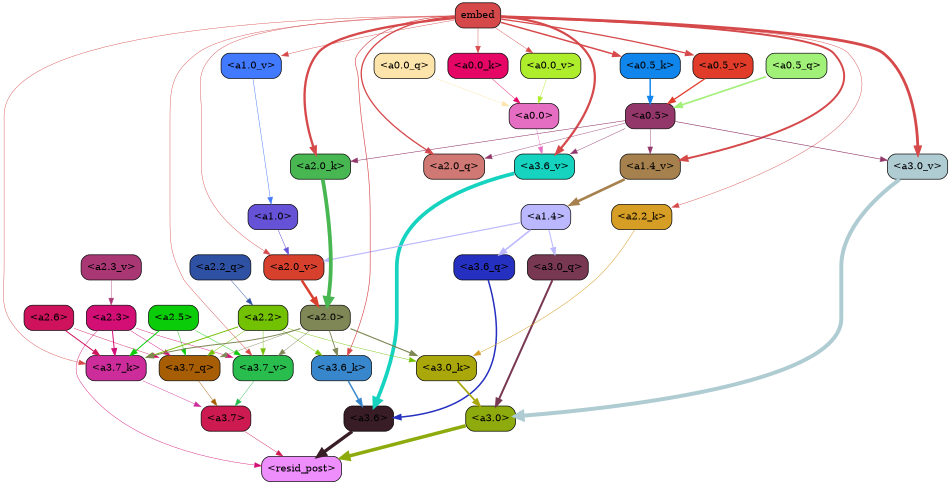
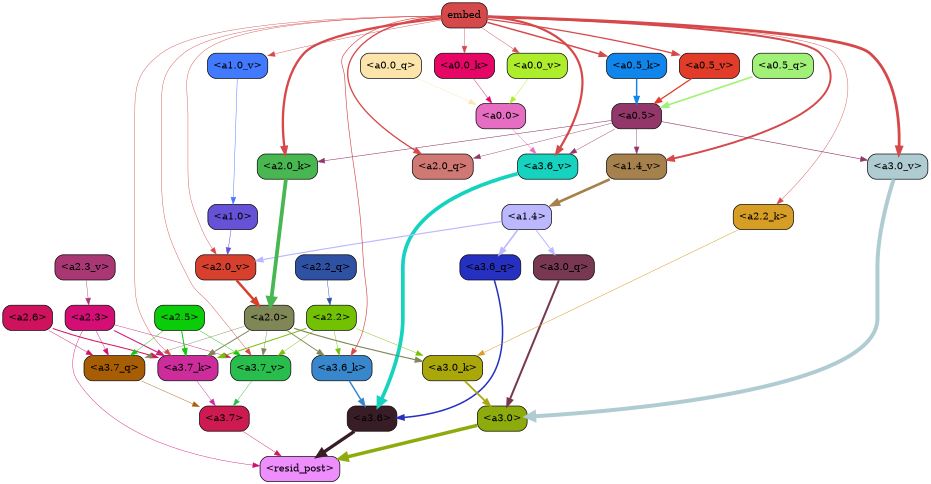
(229, 341) -> none
